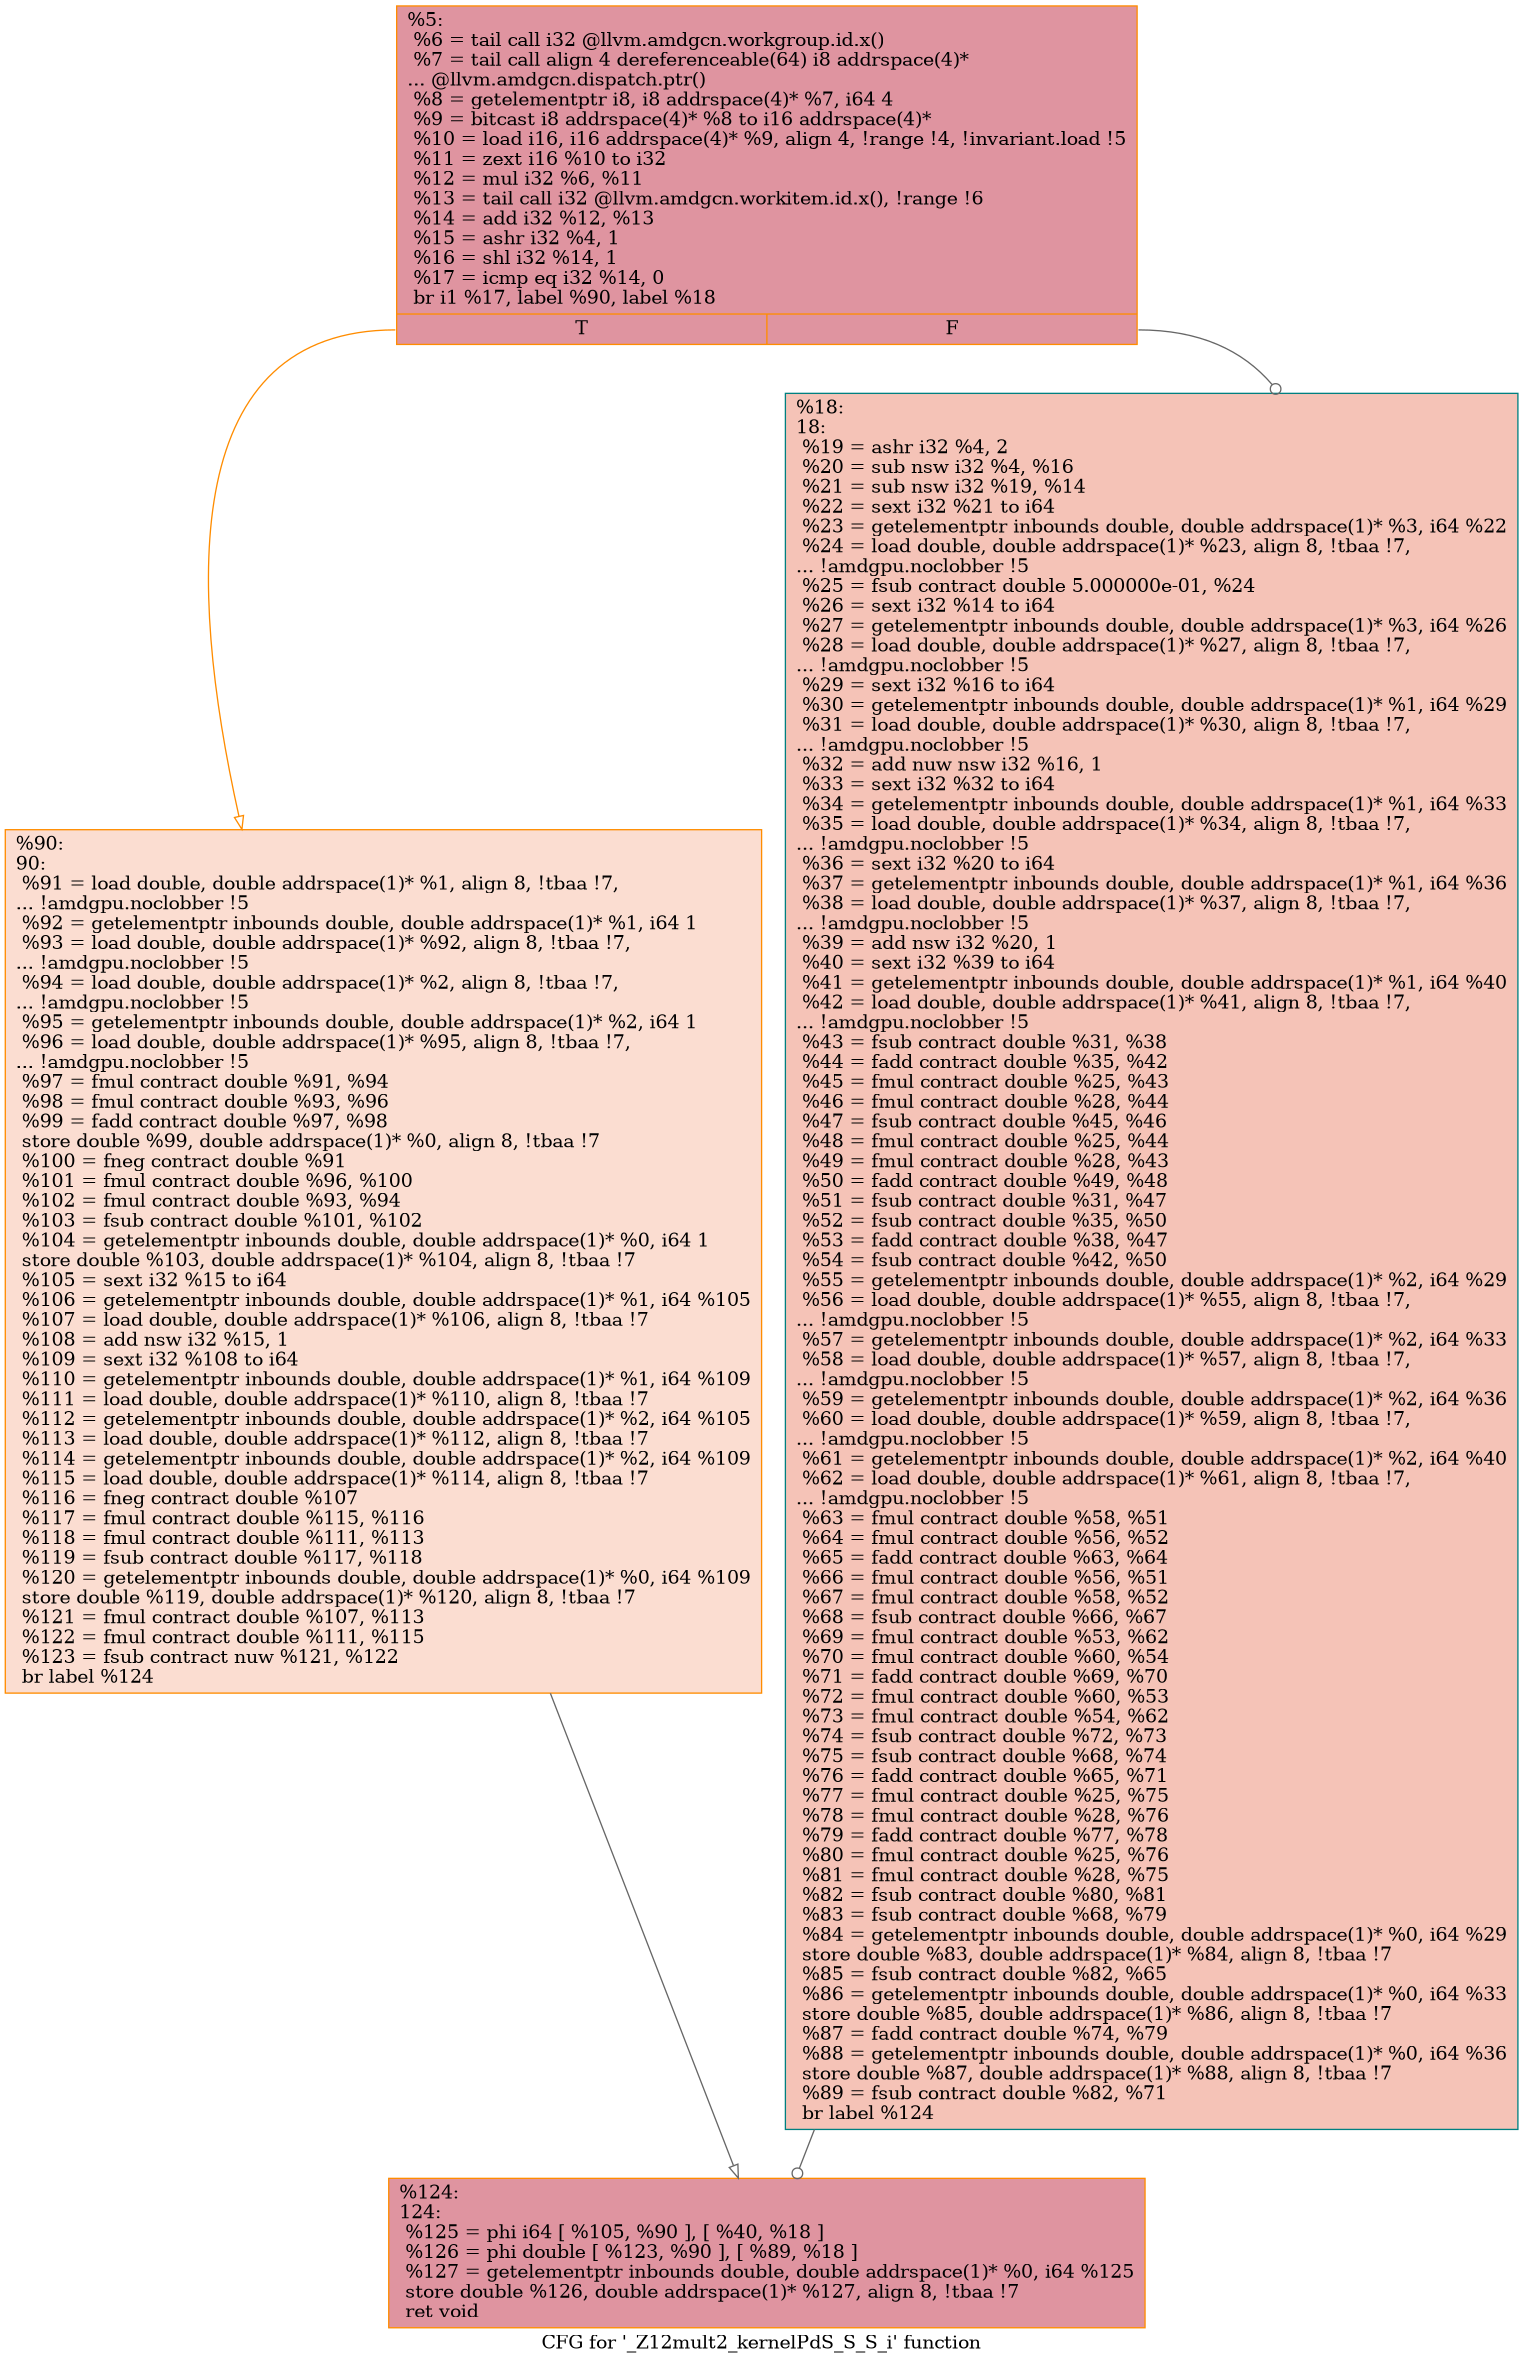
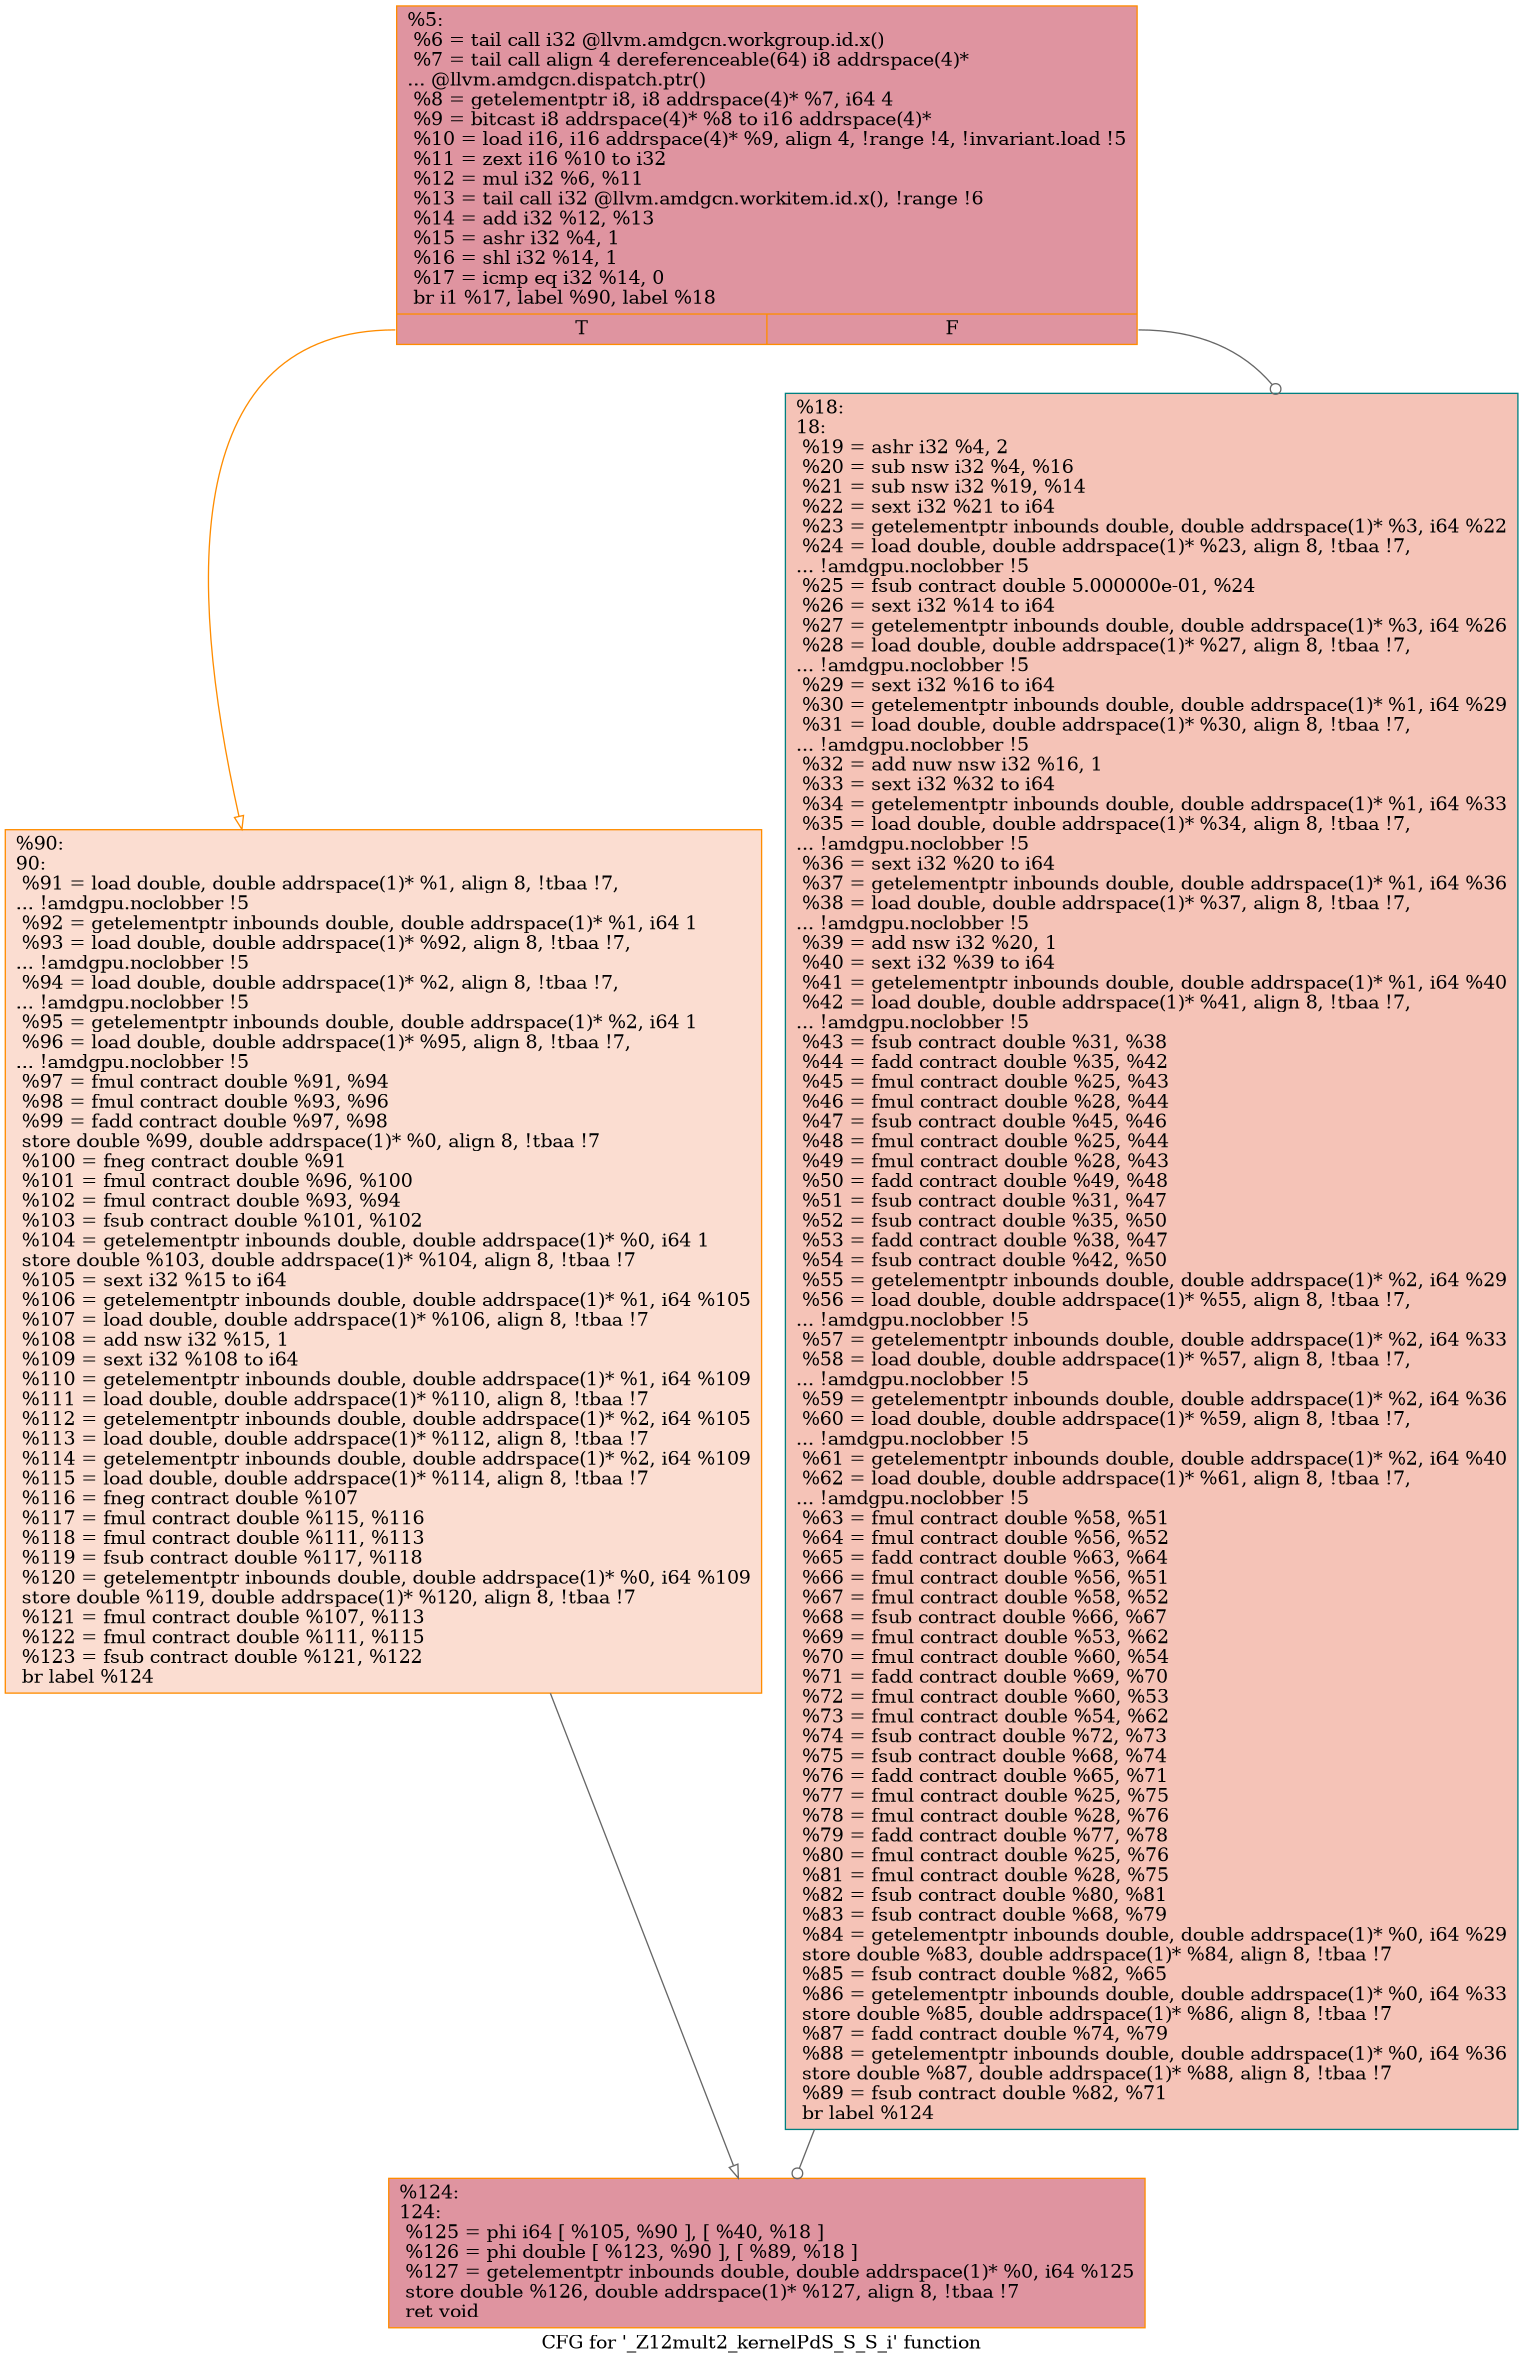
(208, 1657) -> (219, 1657)
